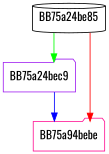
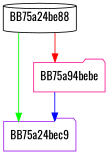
(69, 18) -> (40, 18)
(54, 103) -> (55, 103)
